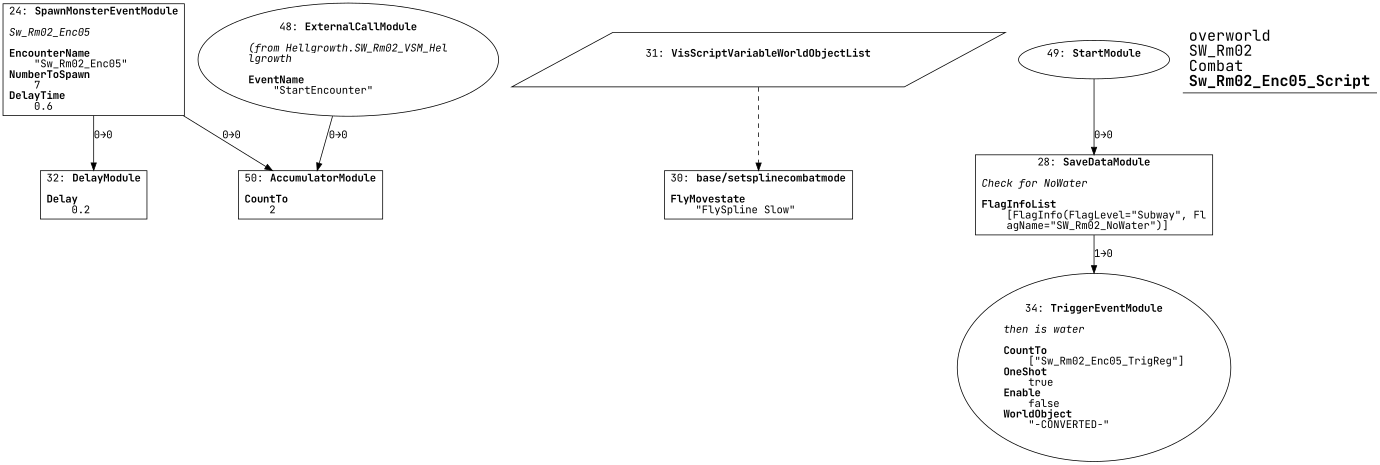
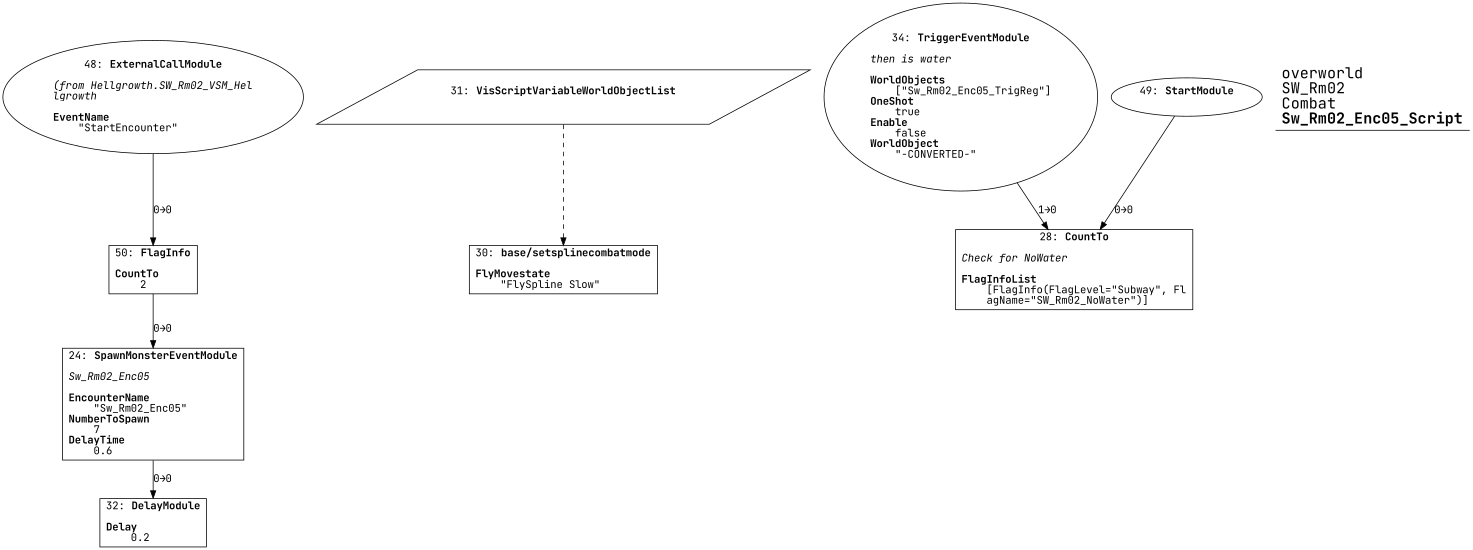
(225, 141) -> (153, 317)
(1107, 162) -> (1087, 237)
(323, 178) -> (166, 253)
(1094, 250) -> (1031, 203)
(1025, 351) -> (908, 80)
